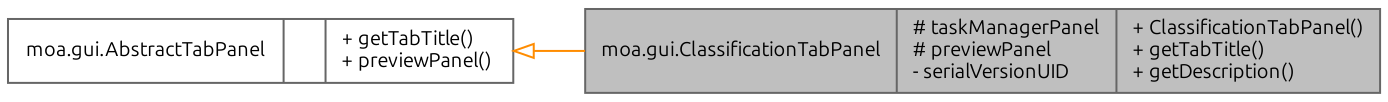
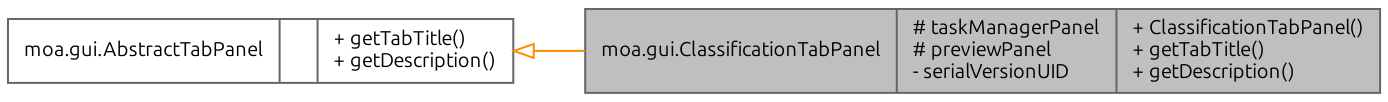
(417, 61) -> (415, 61)
